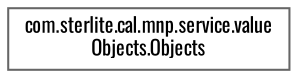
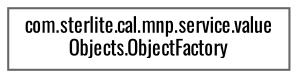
(149, 39) -> (149, 39)
